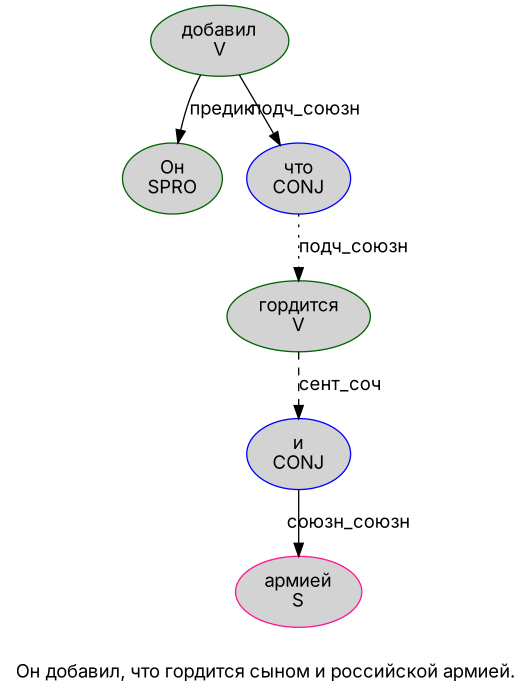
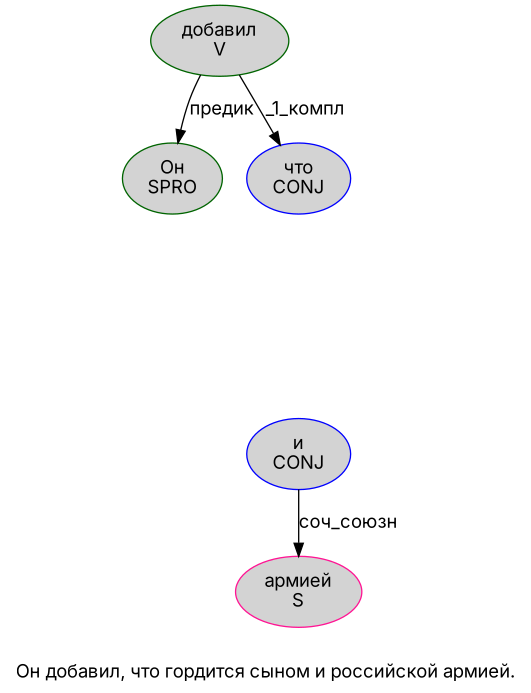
(306, 110) -> (306, 110)
(299, 316) -> none
(349, 523) -> (349, 523)
